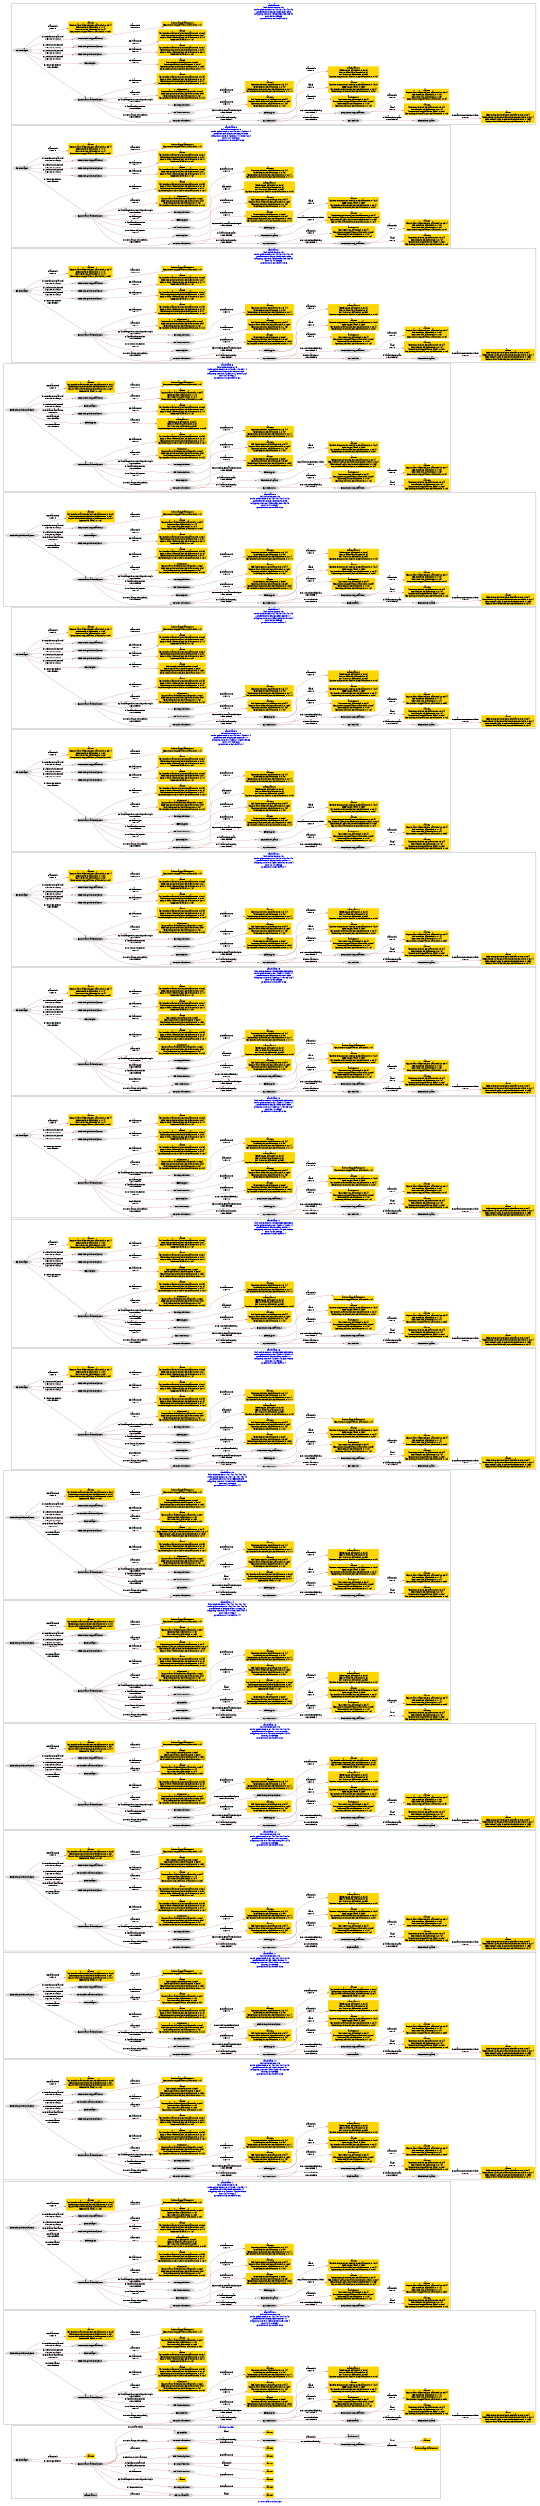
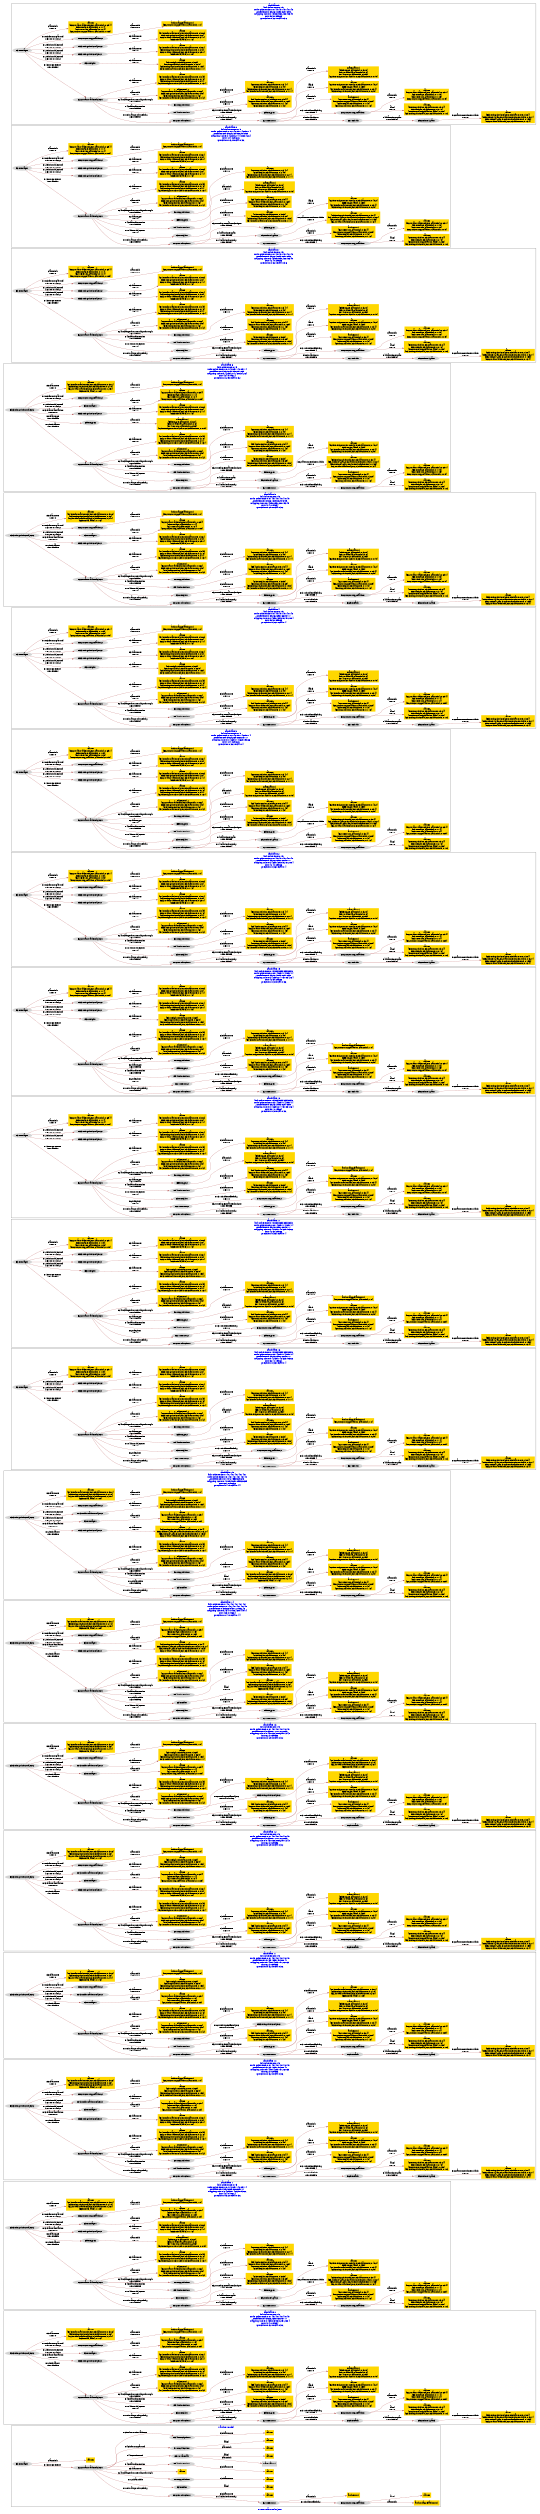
(353, 2437) -> (353, 2495)
(182, 2448) -> none
(134, 2495) -> (227, 2460)
